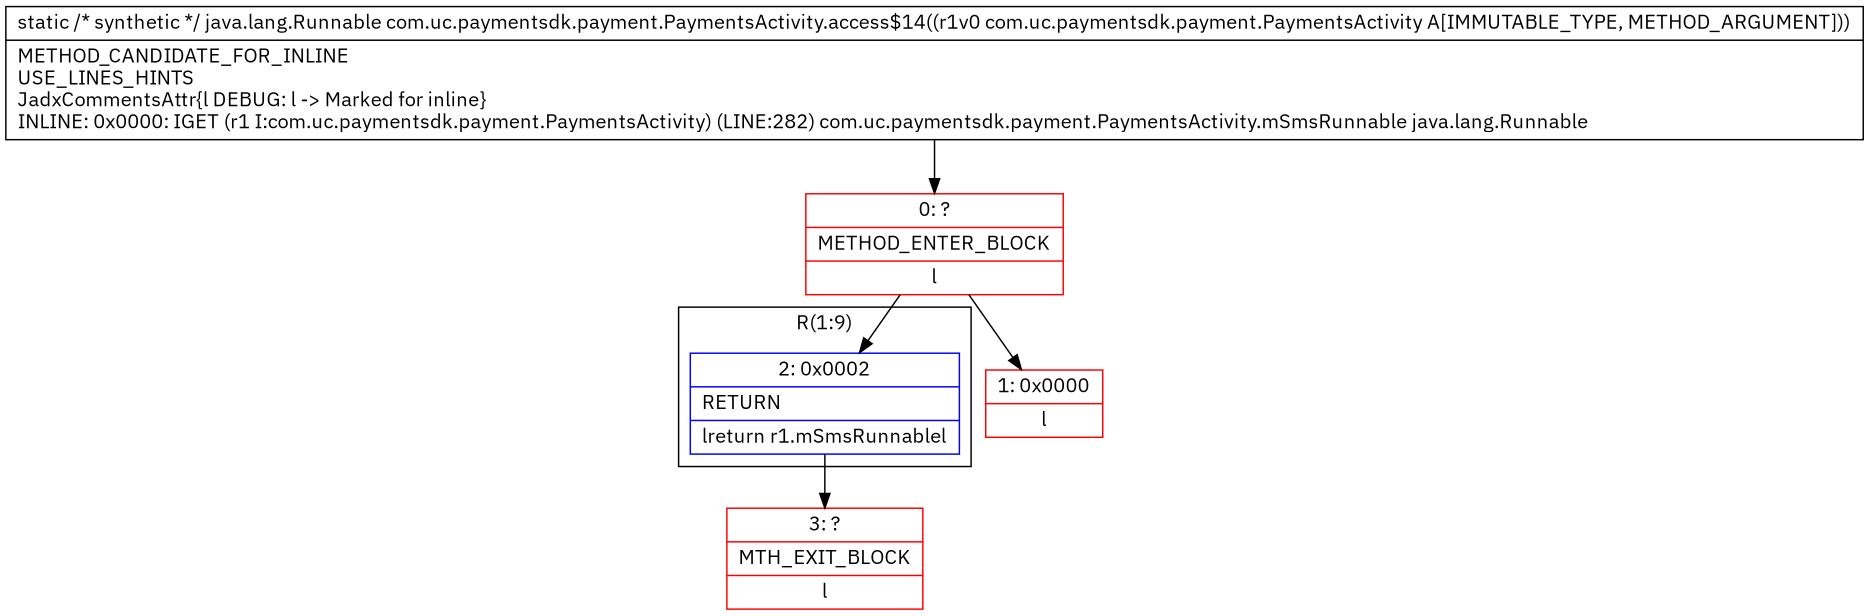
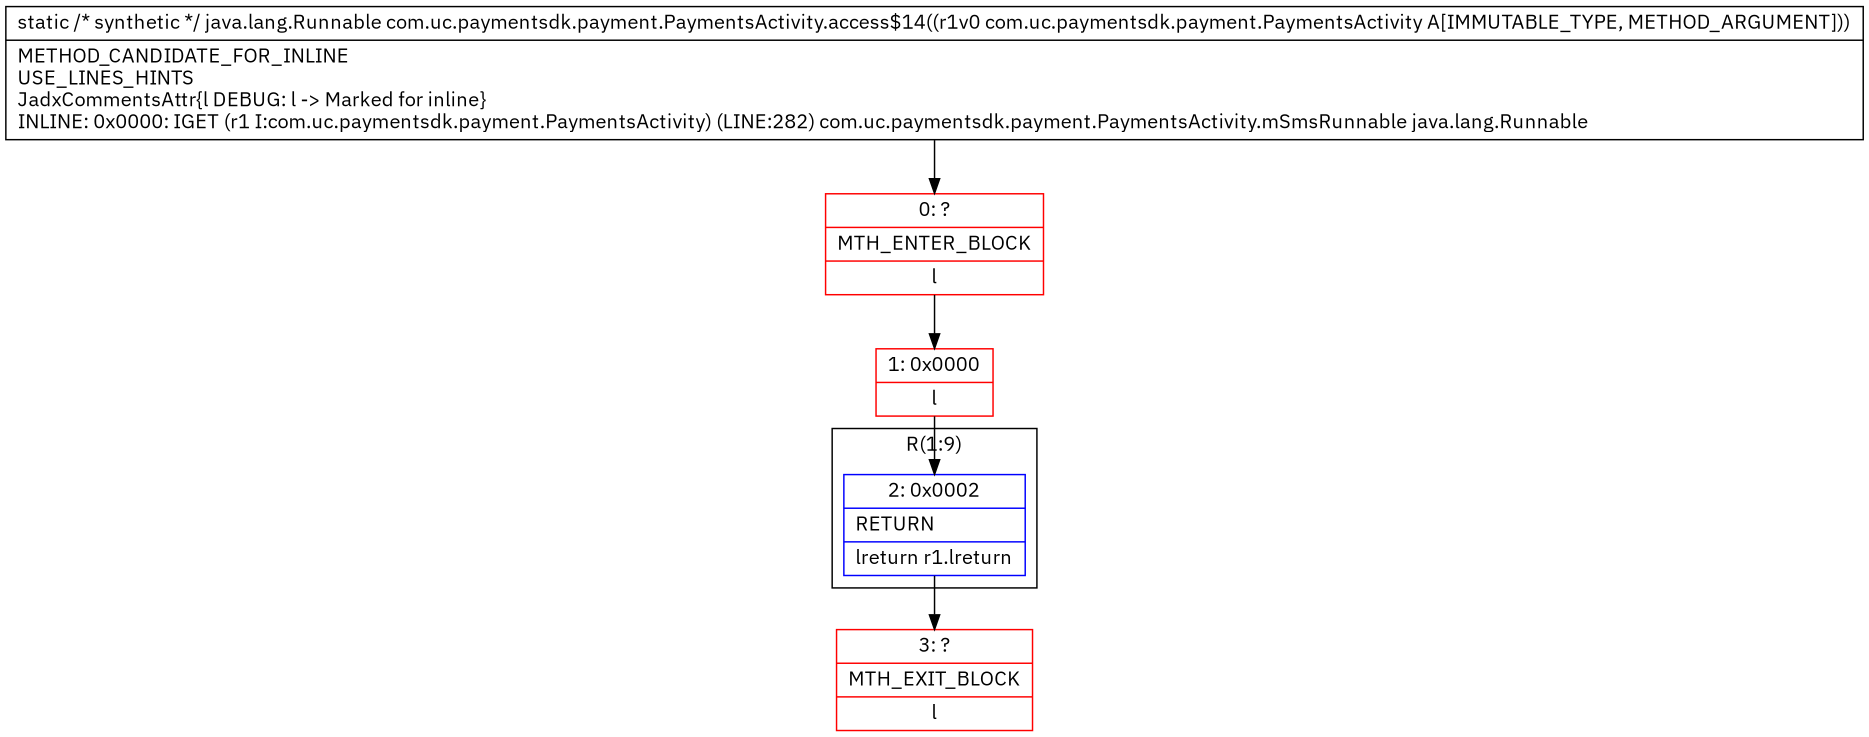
(935, 244) -> (935, 244)
(884, 318) -> (935, 438)
(825, 437) -> (935, 558)
